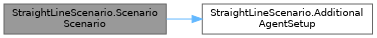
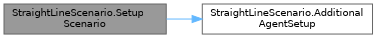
(85, 19) -> (85, 19)
